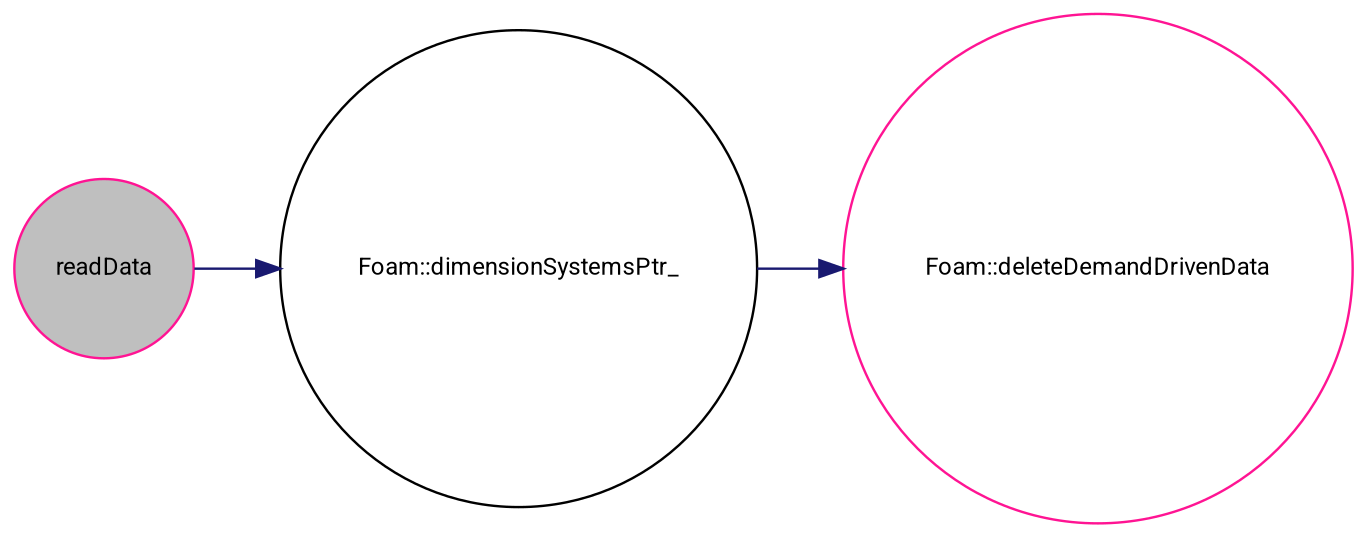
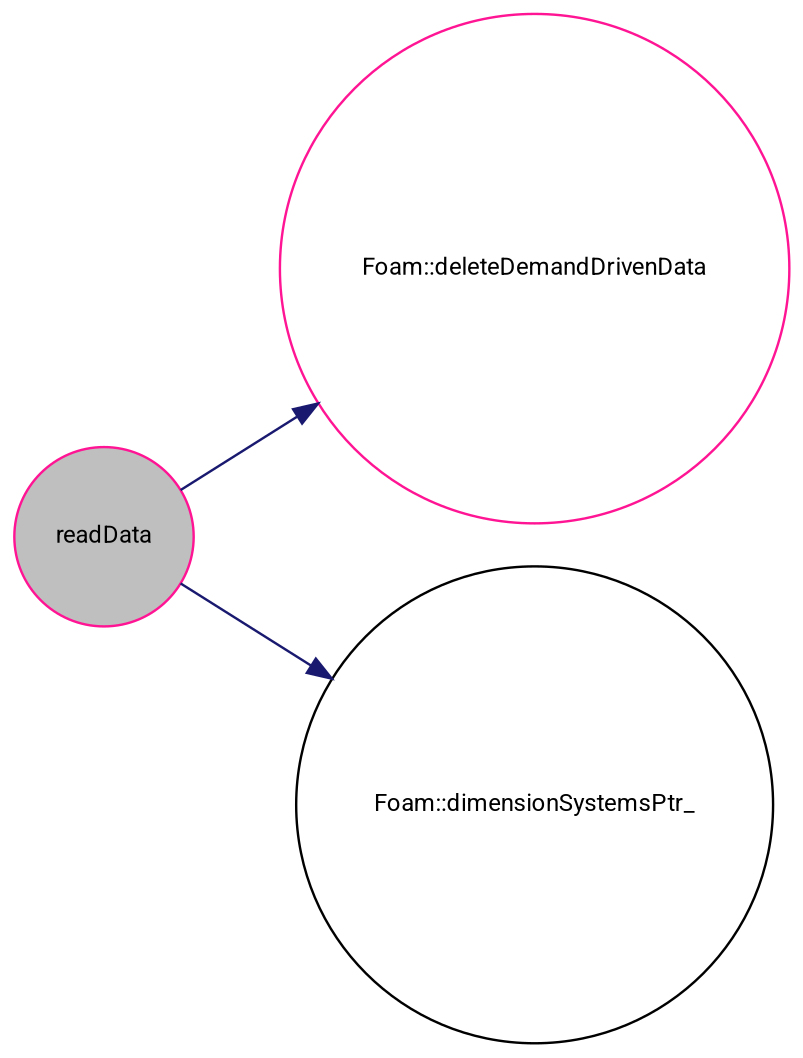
(788, 269) -> (239, 453)
